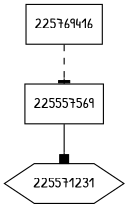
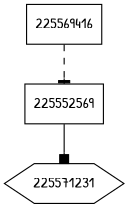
(64, 24) -> (64, 24)
(64, 104) -> (64, 104)
